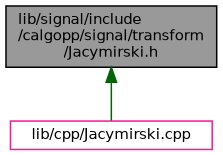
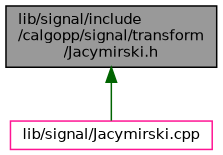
(111, 135) -> (111, 135)
